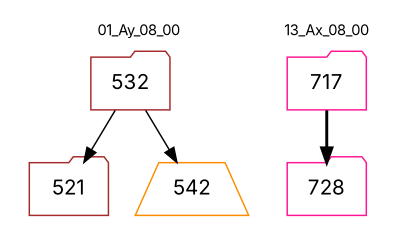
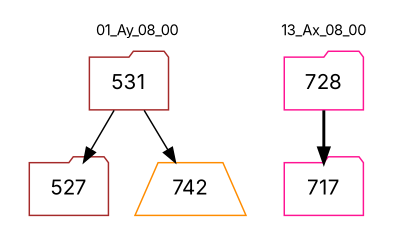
(130, 84) -> (129, 84)
(327, 129) -> (324, 129)
(69, 189) -> (69, 189)
(192, 189) -> (190, 189)
